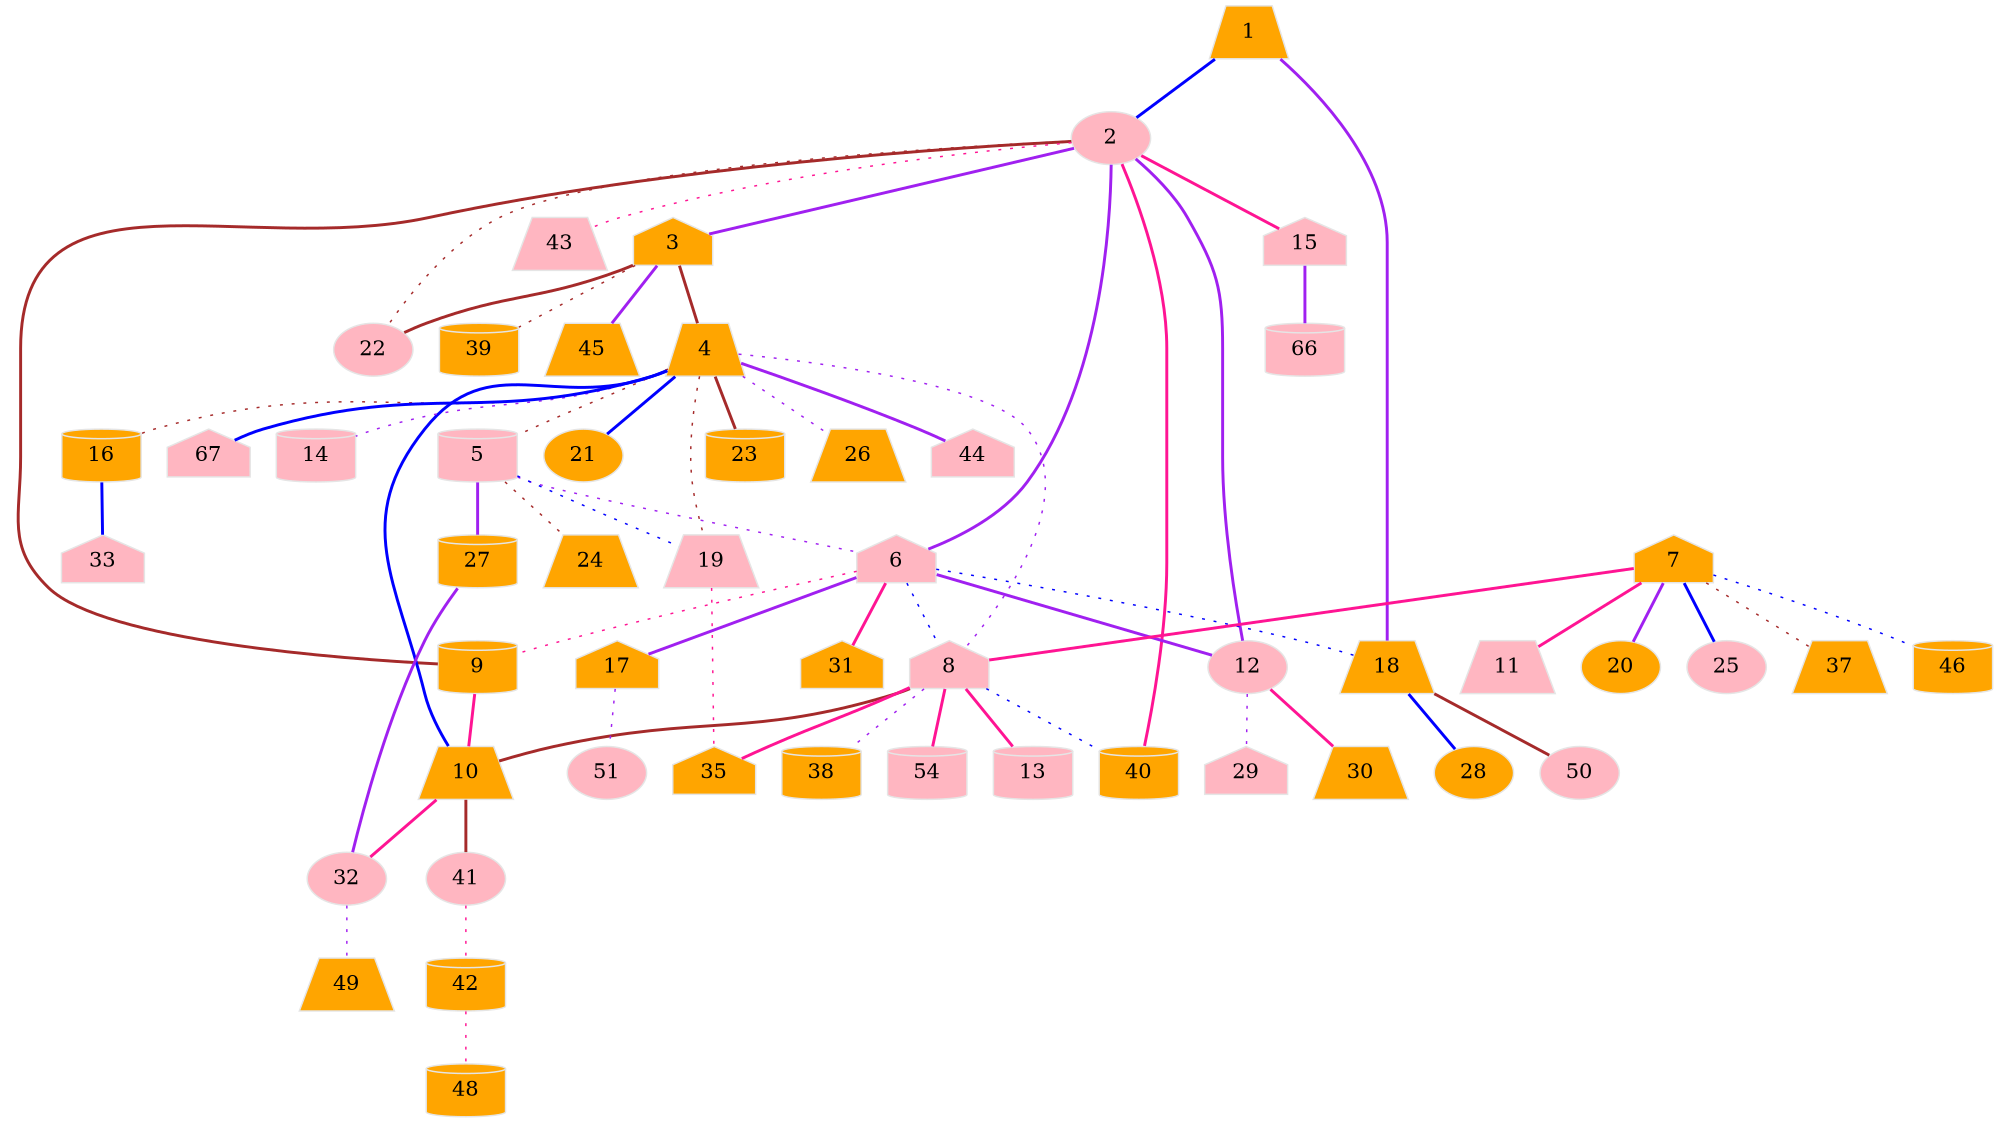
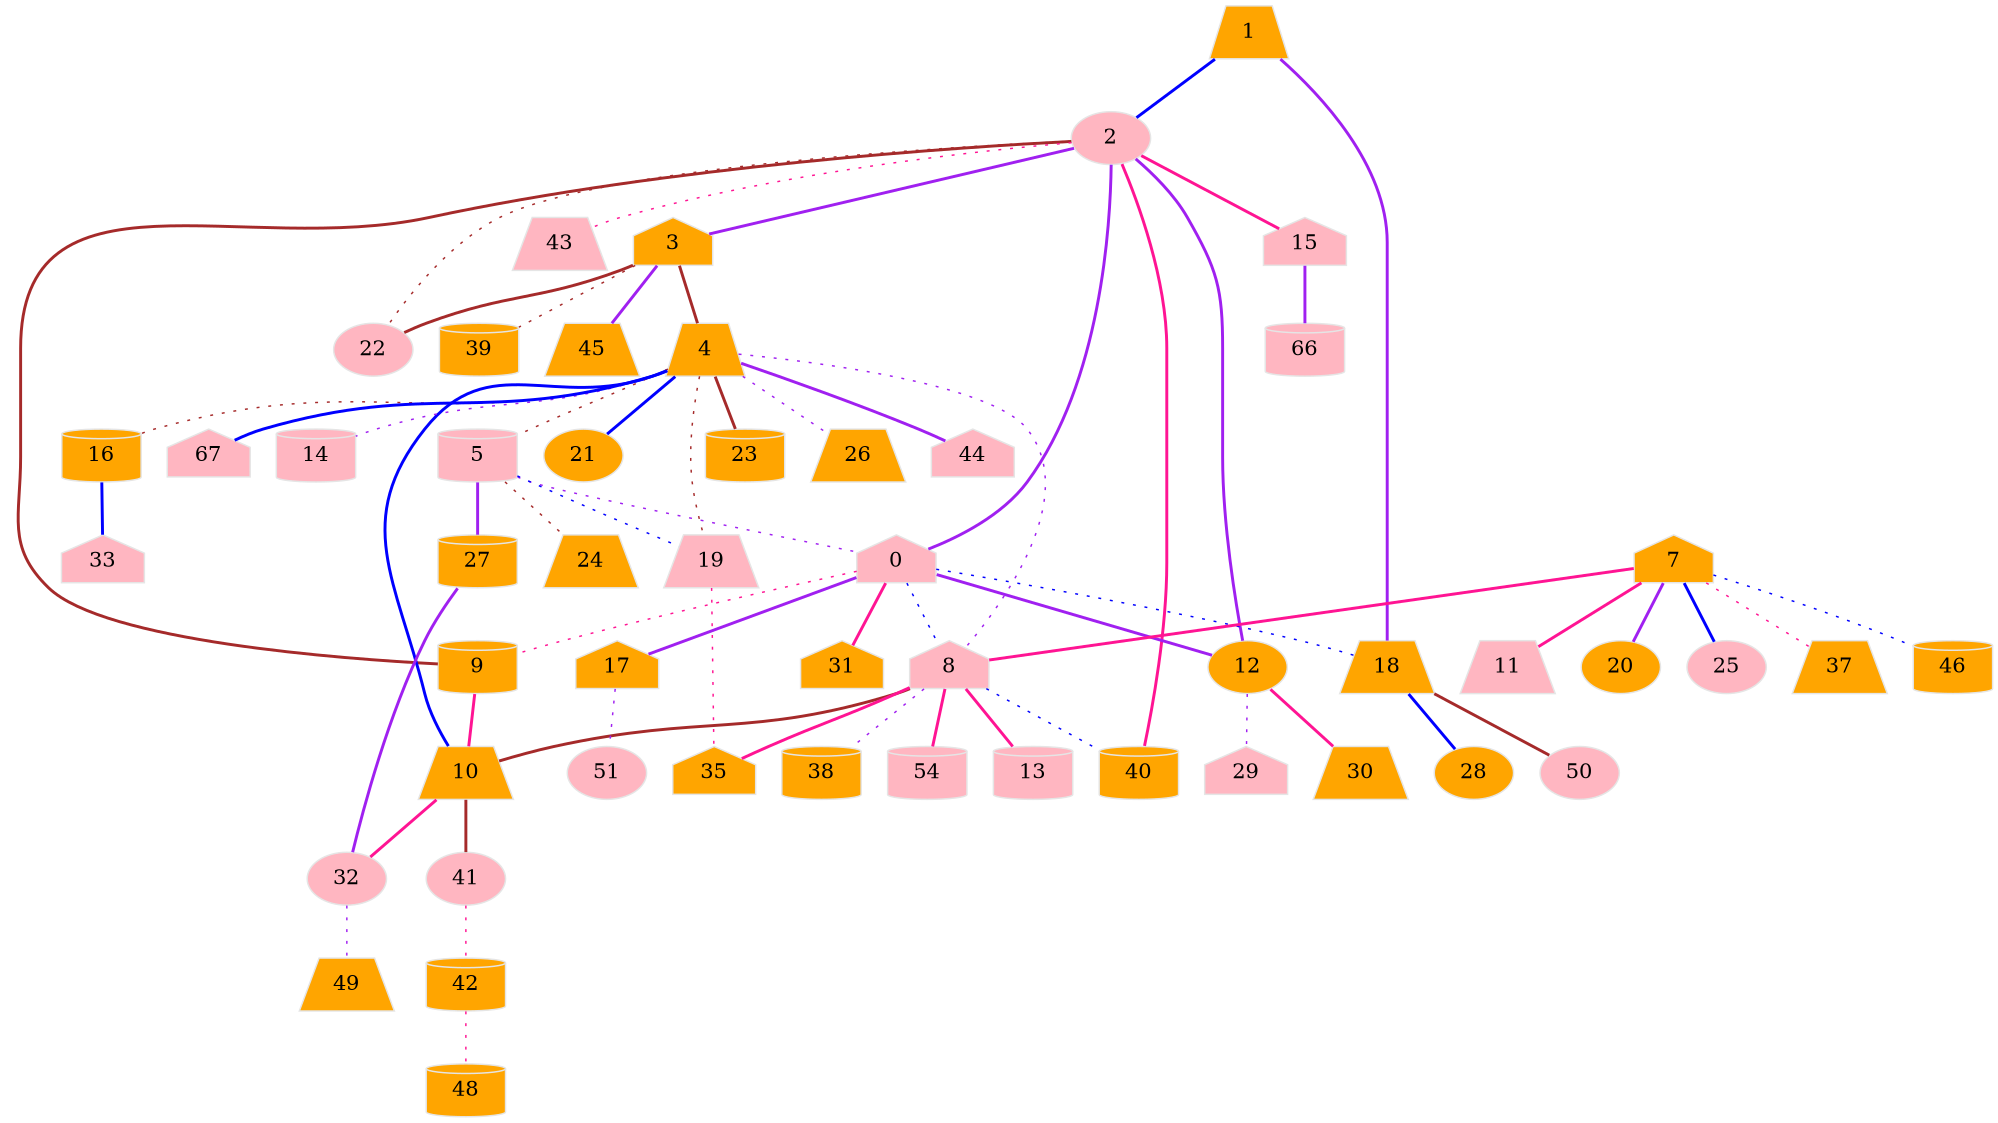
(896, 561) -> (896, 561)
(1758, 615) -> (1758, 615)
(1248, 667) -> (1248, 667)
